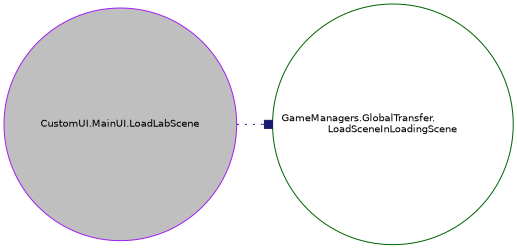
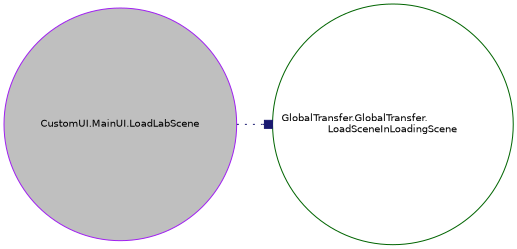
(393, 124) -> (393, 124)
